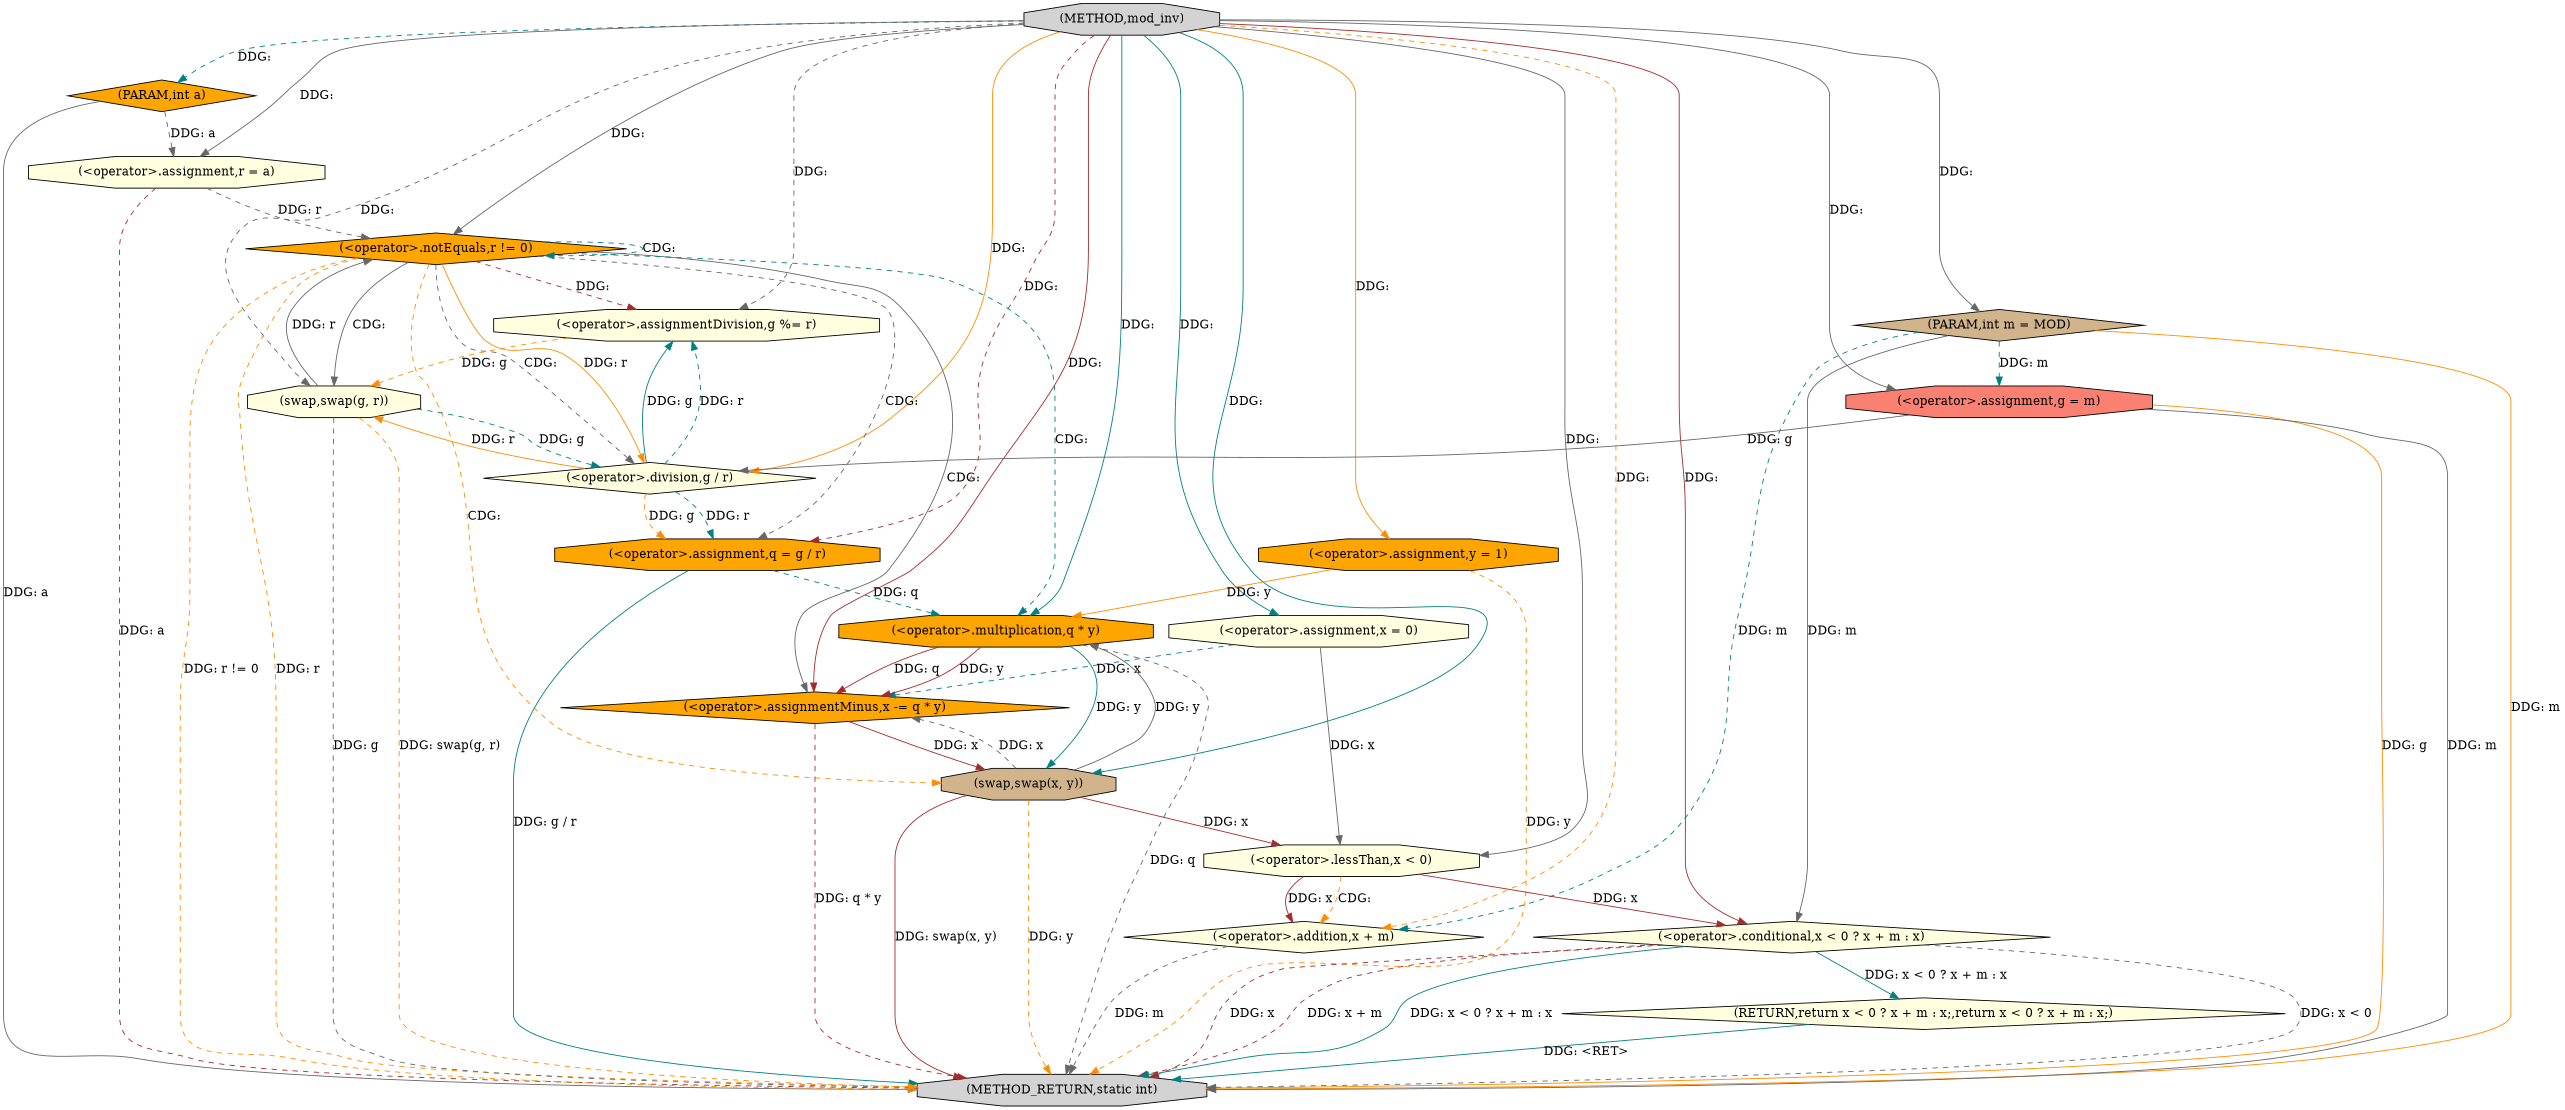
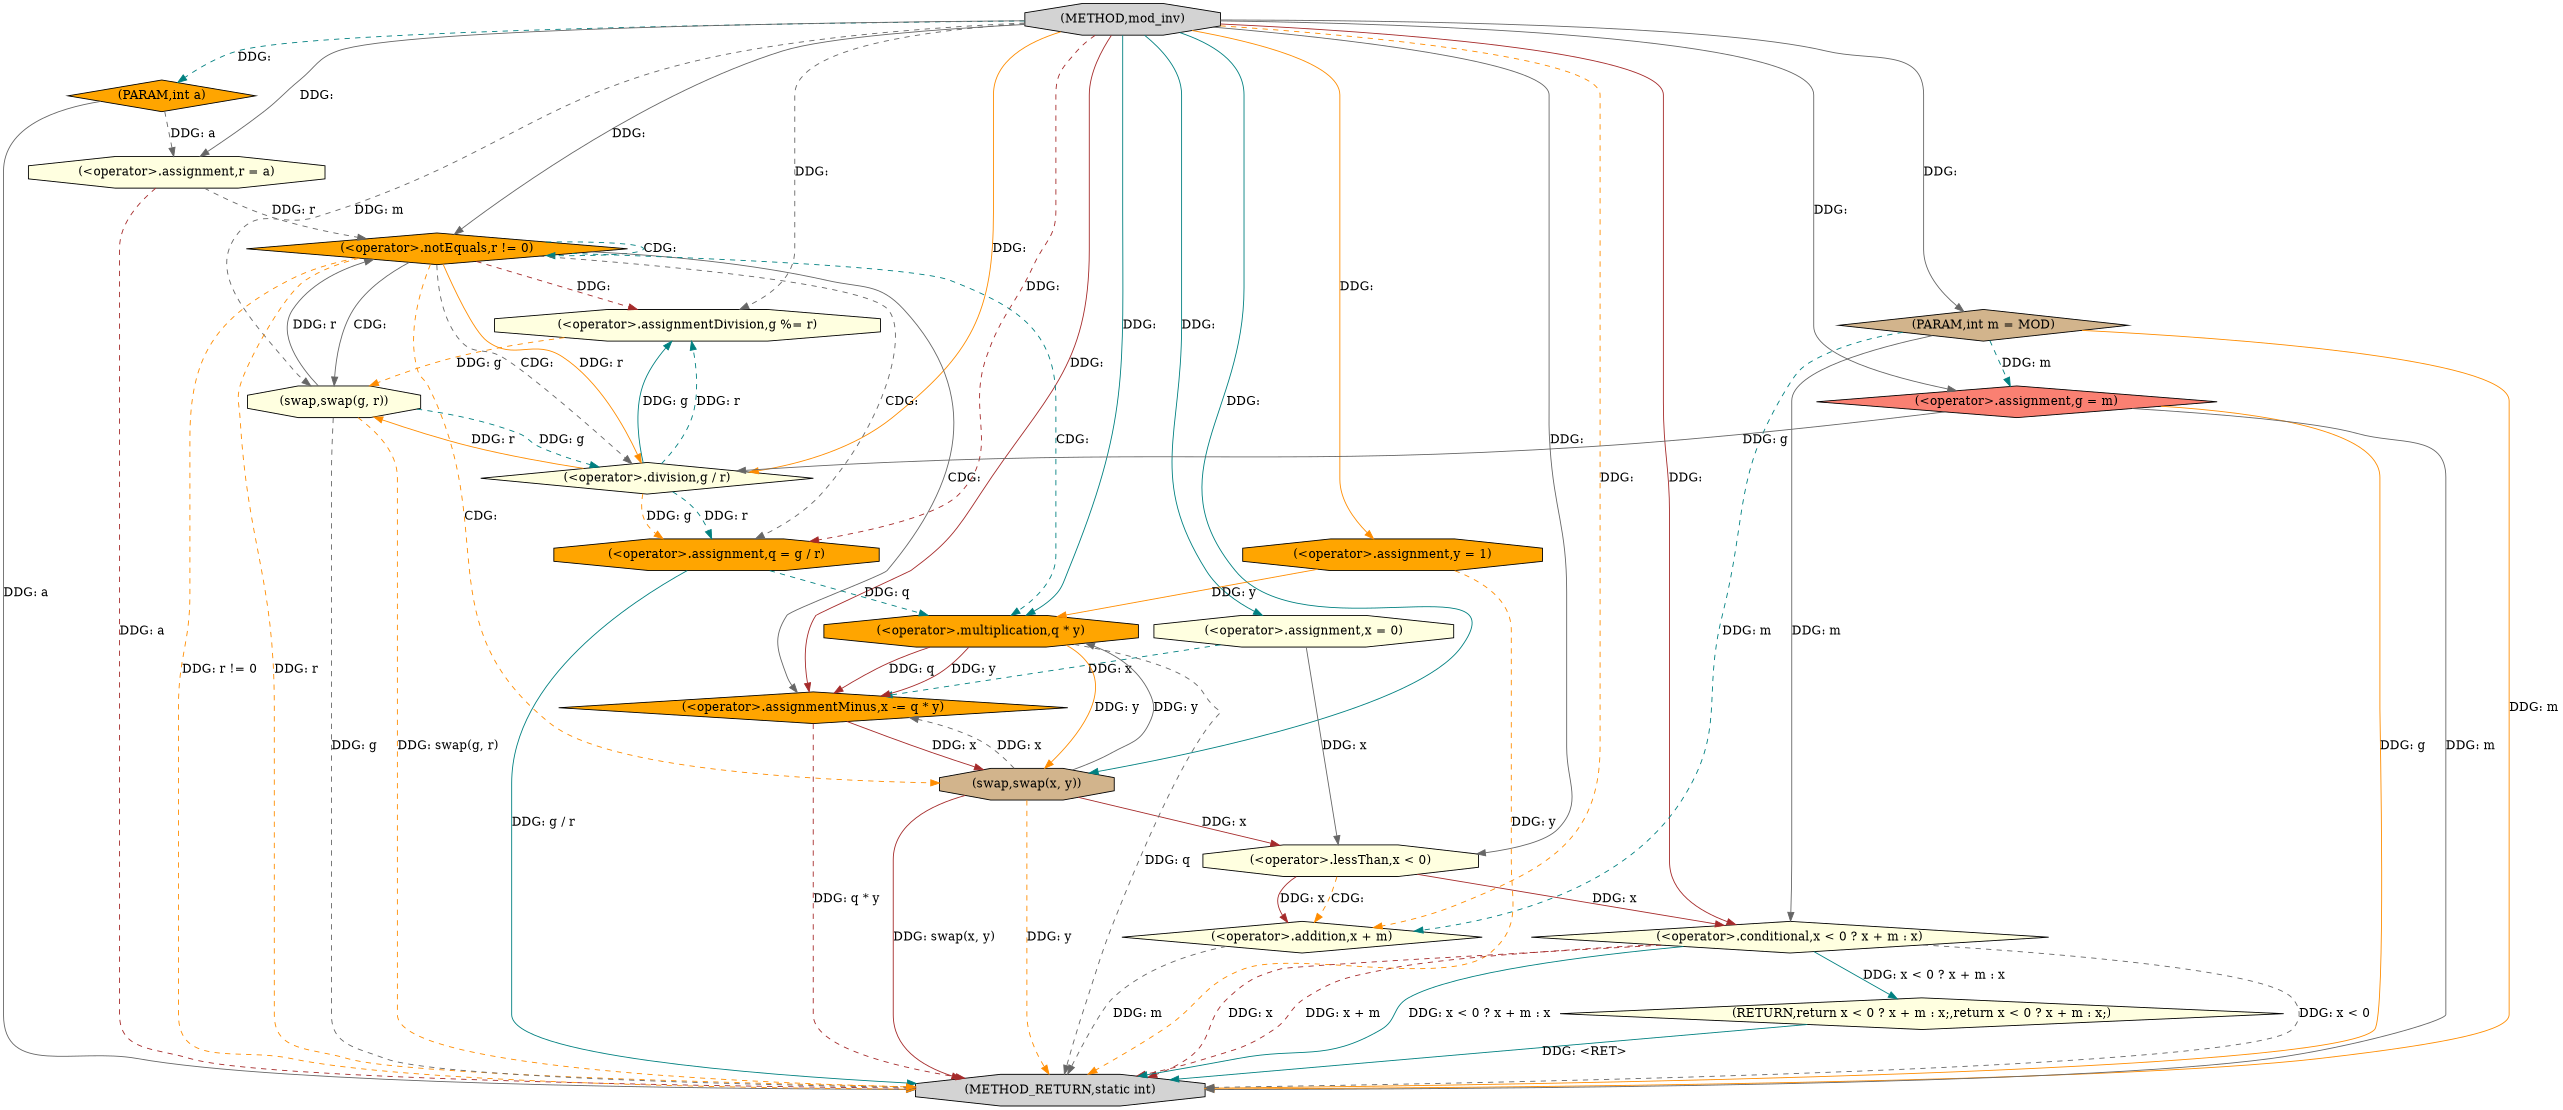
(379, 211) -> (379, 211)
(1999, 402) -> (2017, 402)
(1093, 705) -> (1092, 704)
